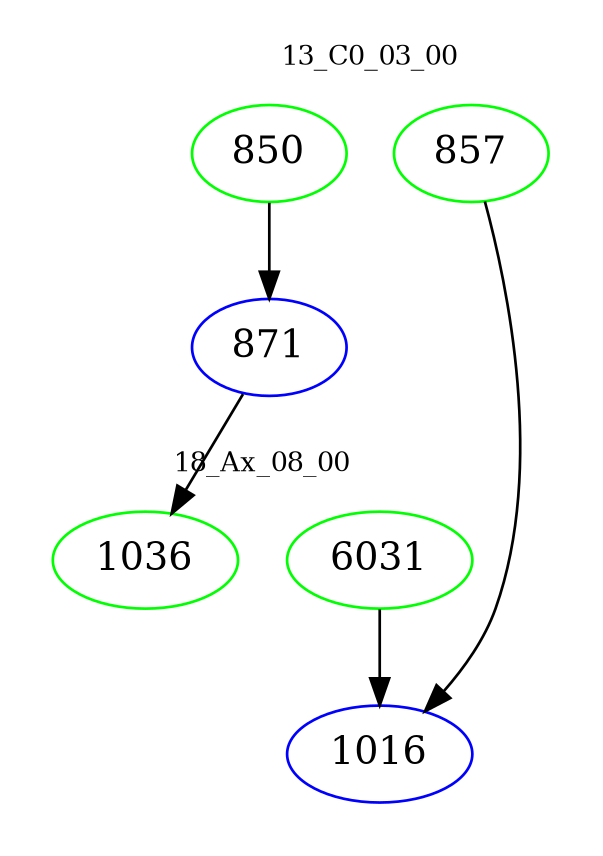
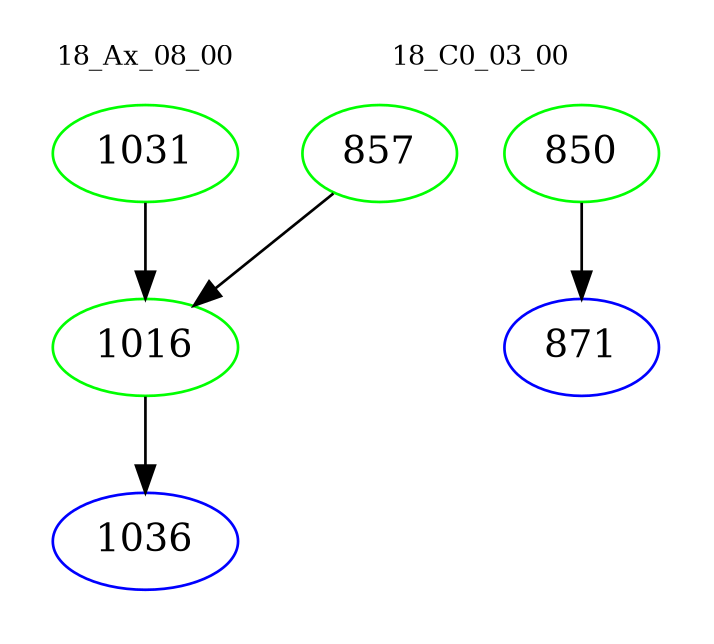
(370, 58) -> (481, 58)
(206, 456) -> (145, 431)
(145, 560) -> (145, 541)
(380, 560) -> (145, 154)
(380, 754) -> (145, 347)
